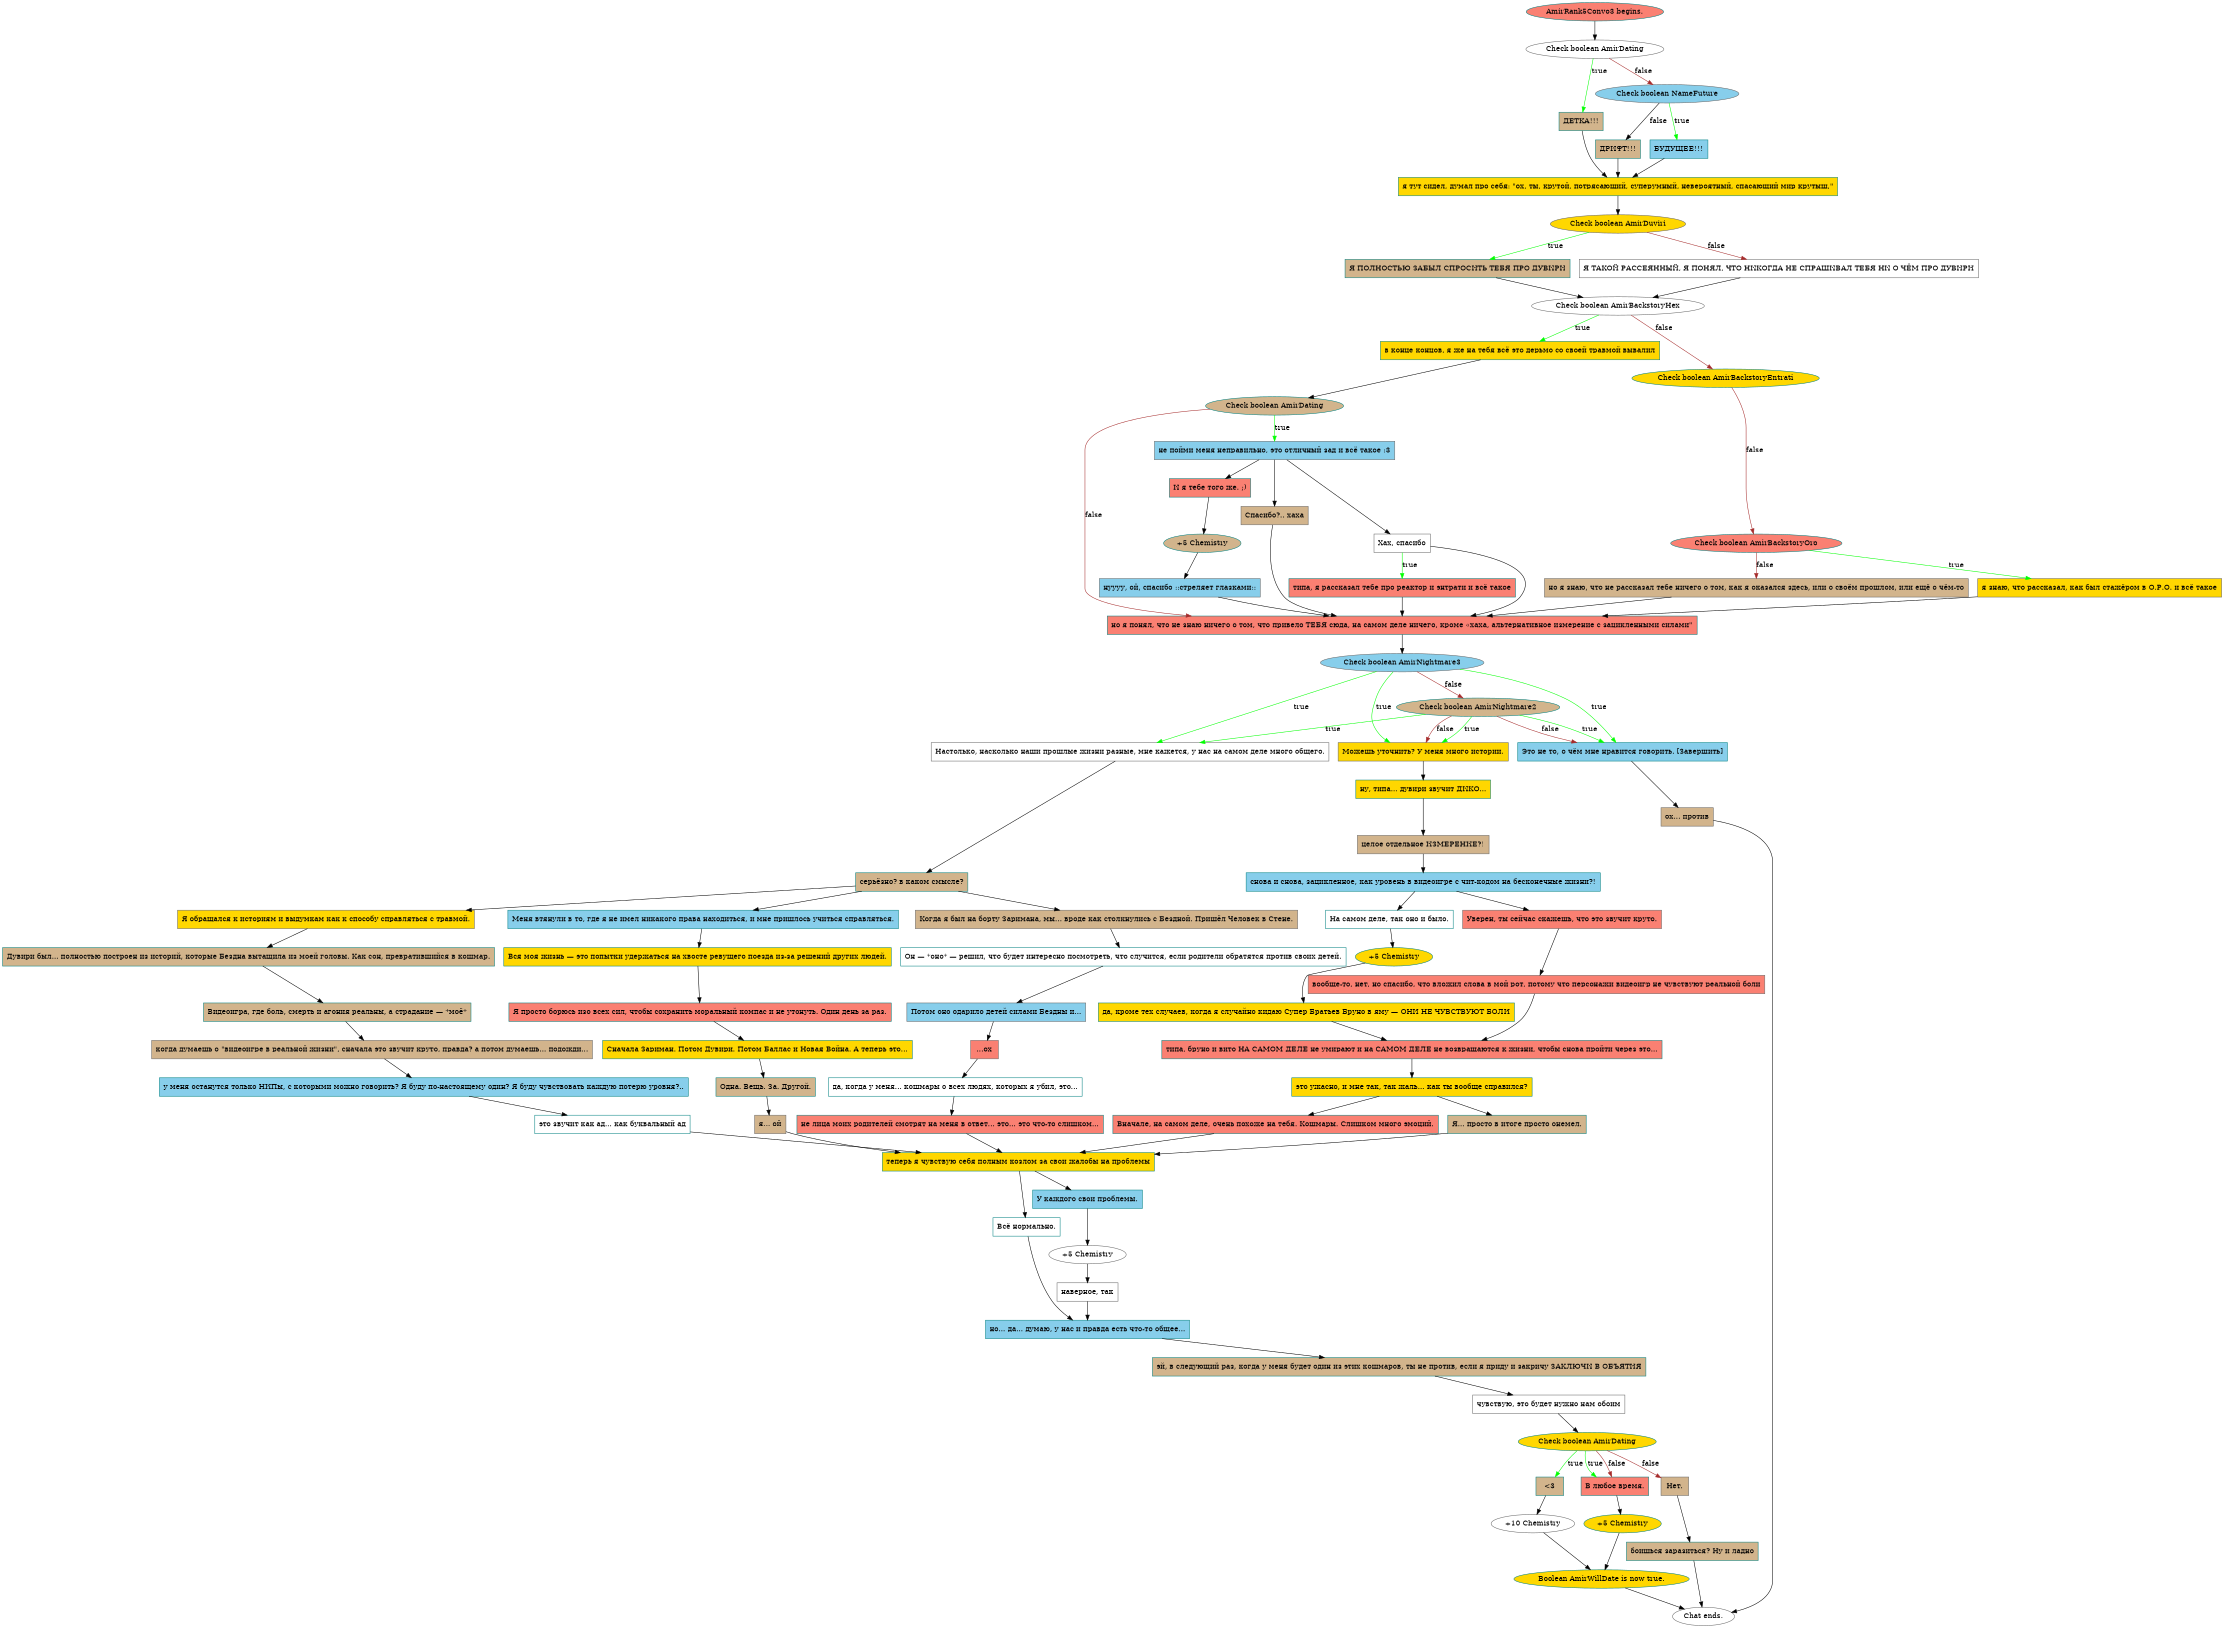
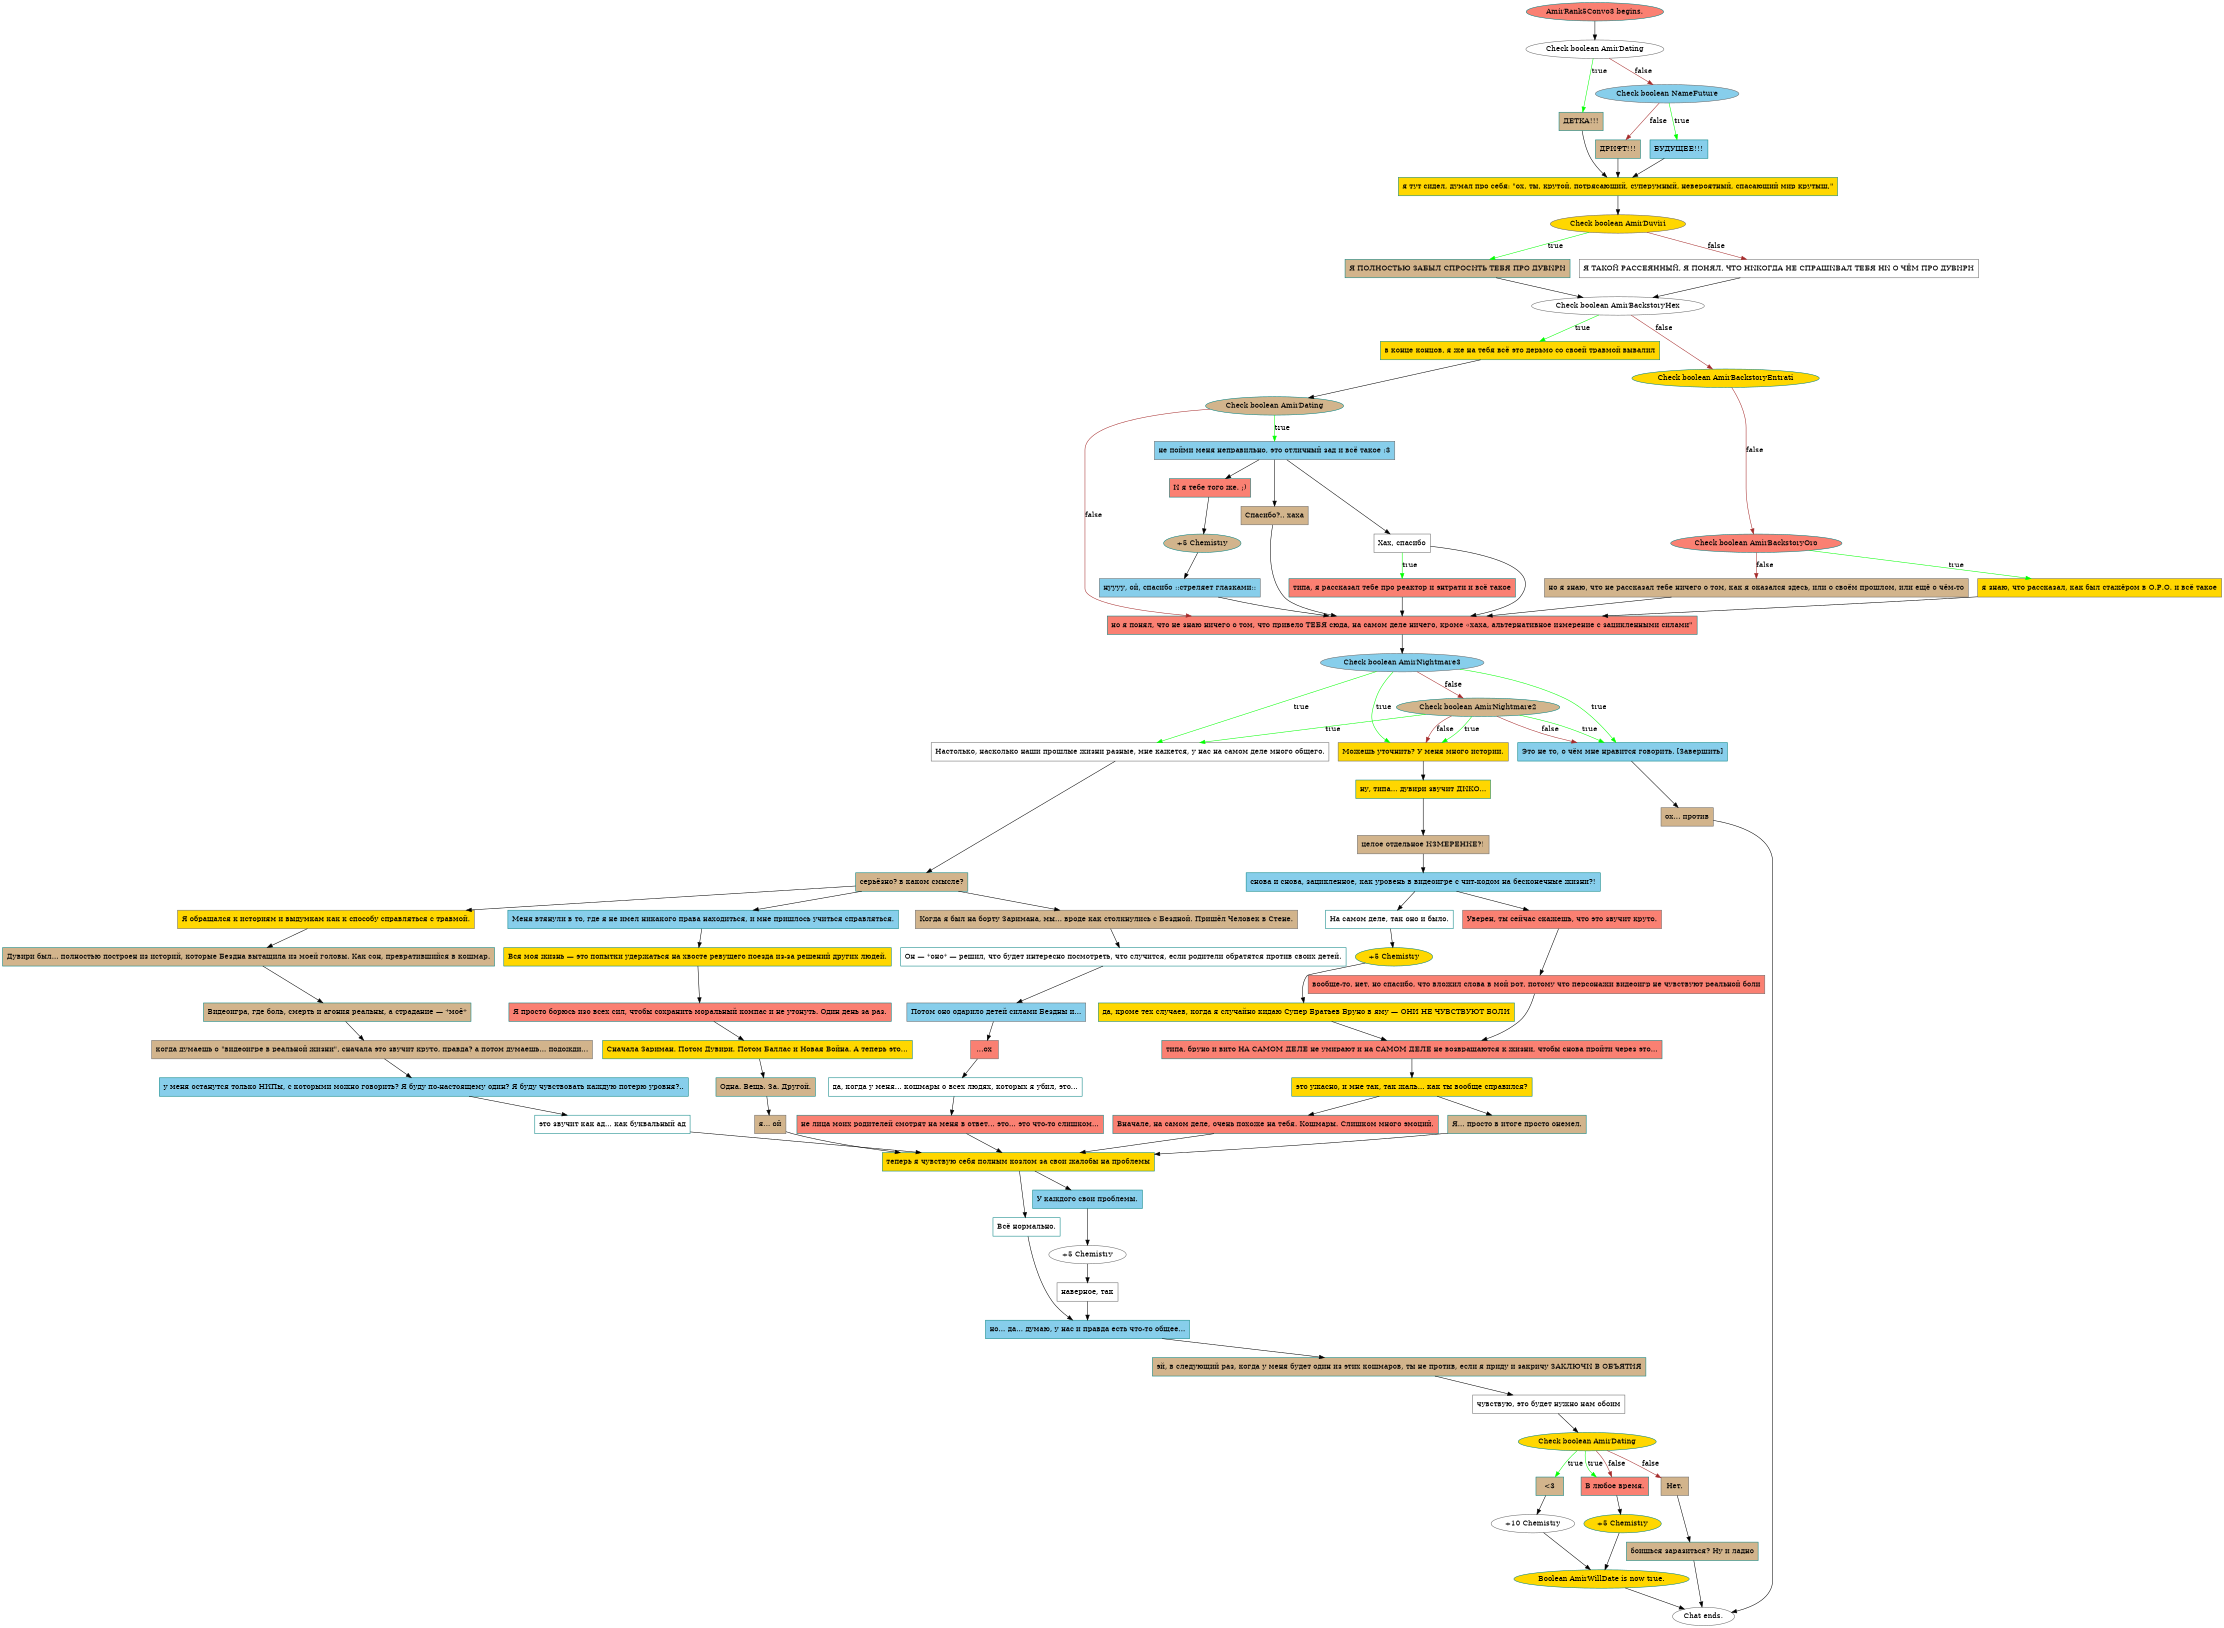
(1644, 119) -> (1644, 119)
